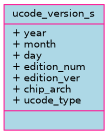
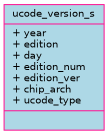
(34, 44) -> (36, 44)
